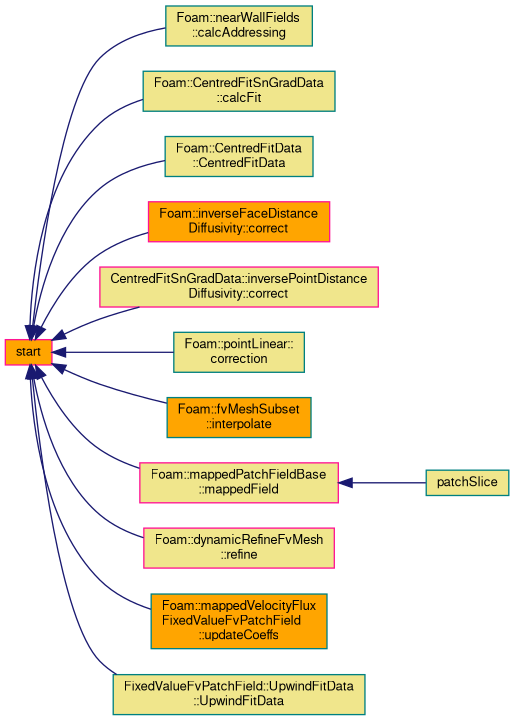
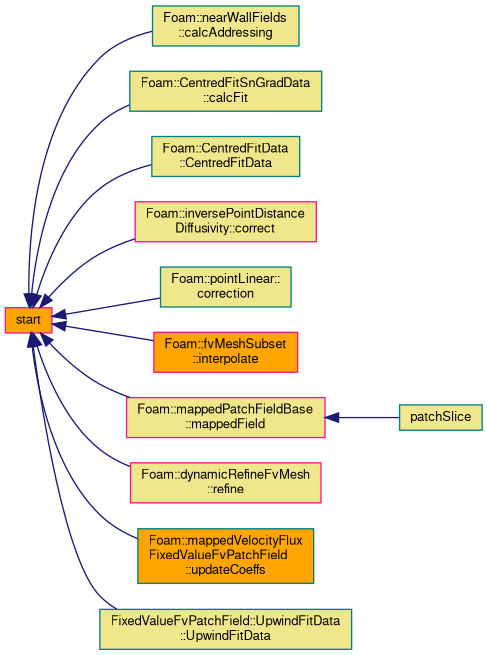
(239, 222) -> none
(239, 287) -> (226, 222)
(239, 418) -> (226, 352)
